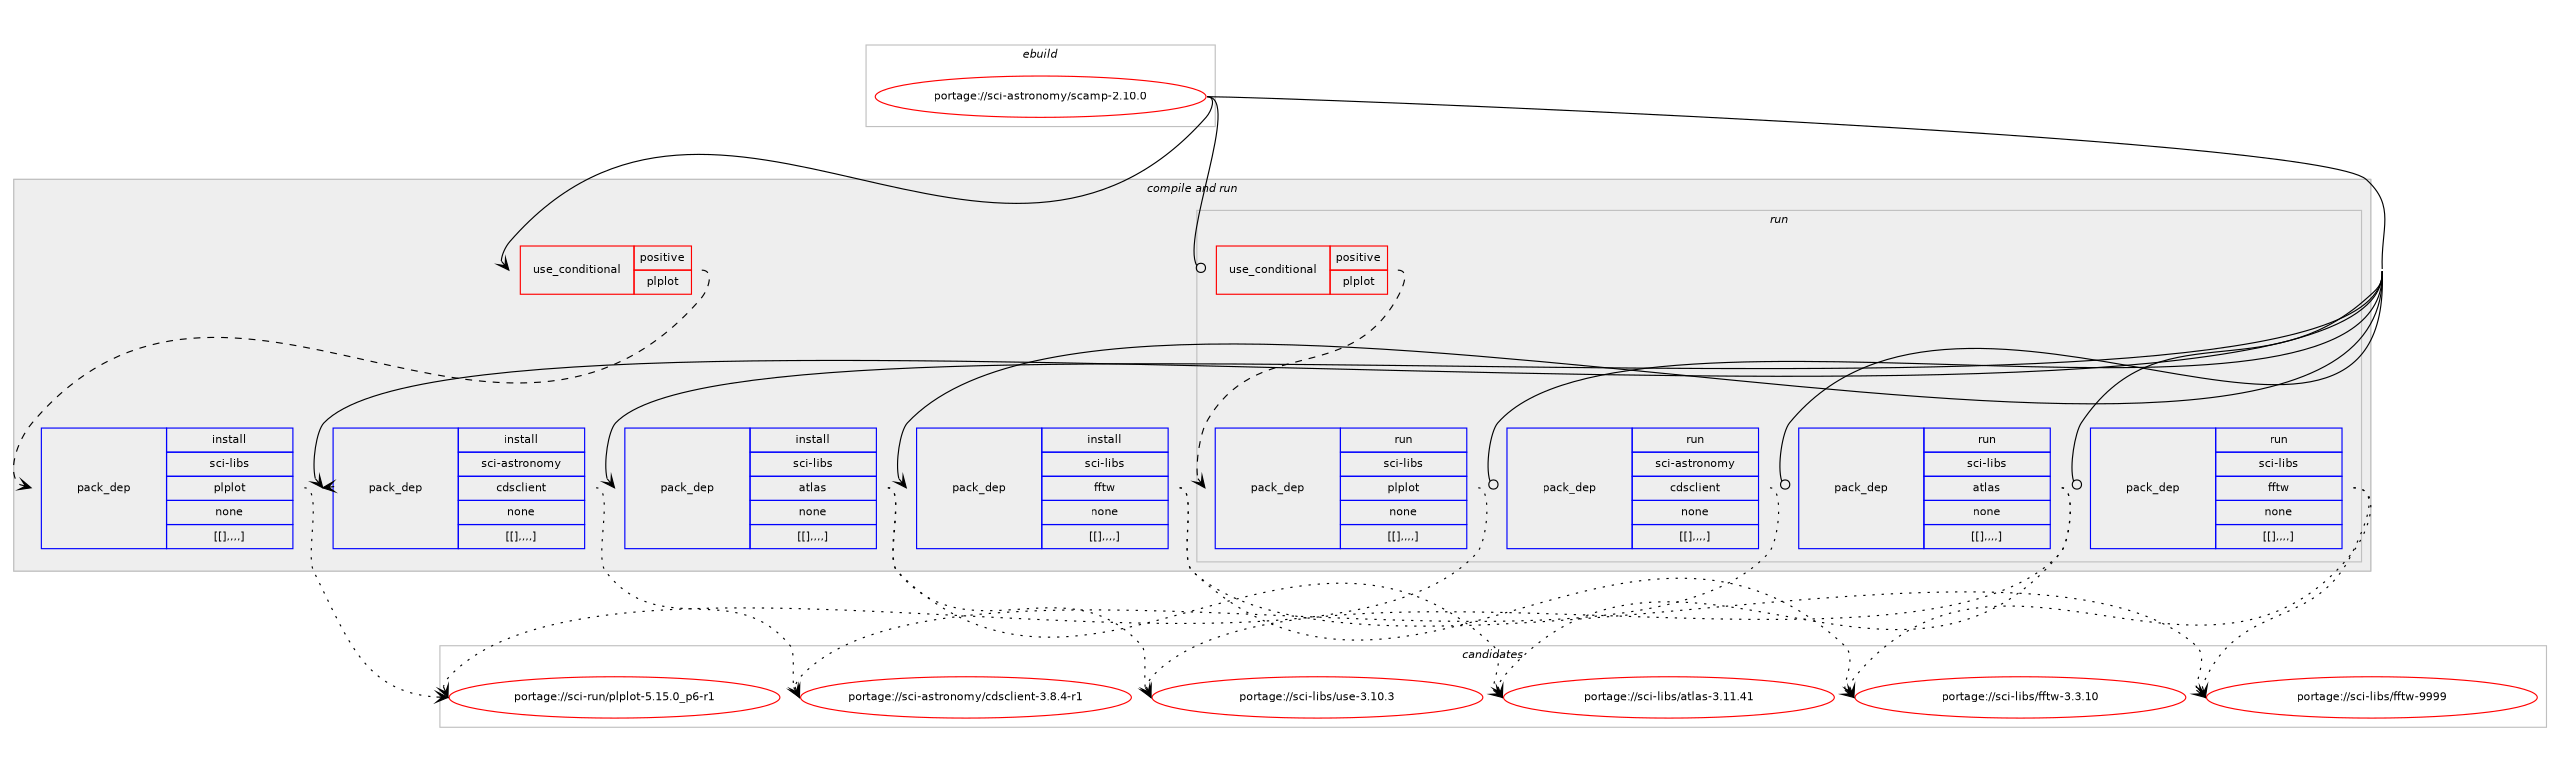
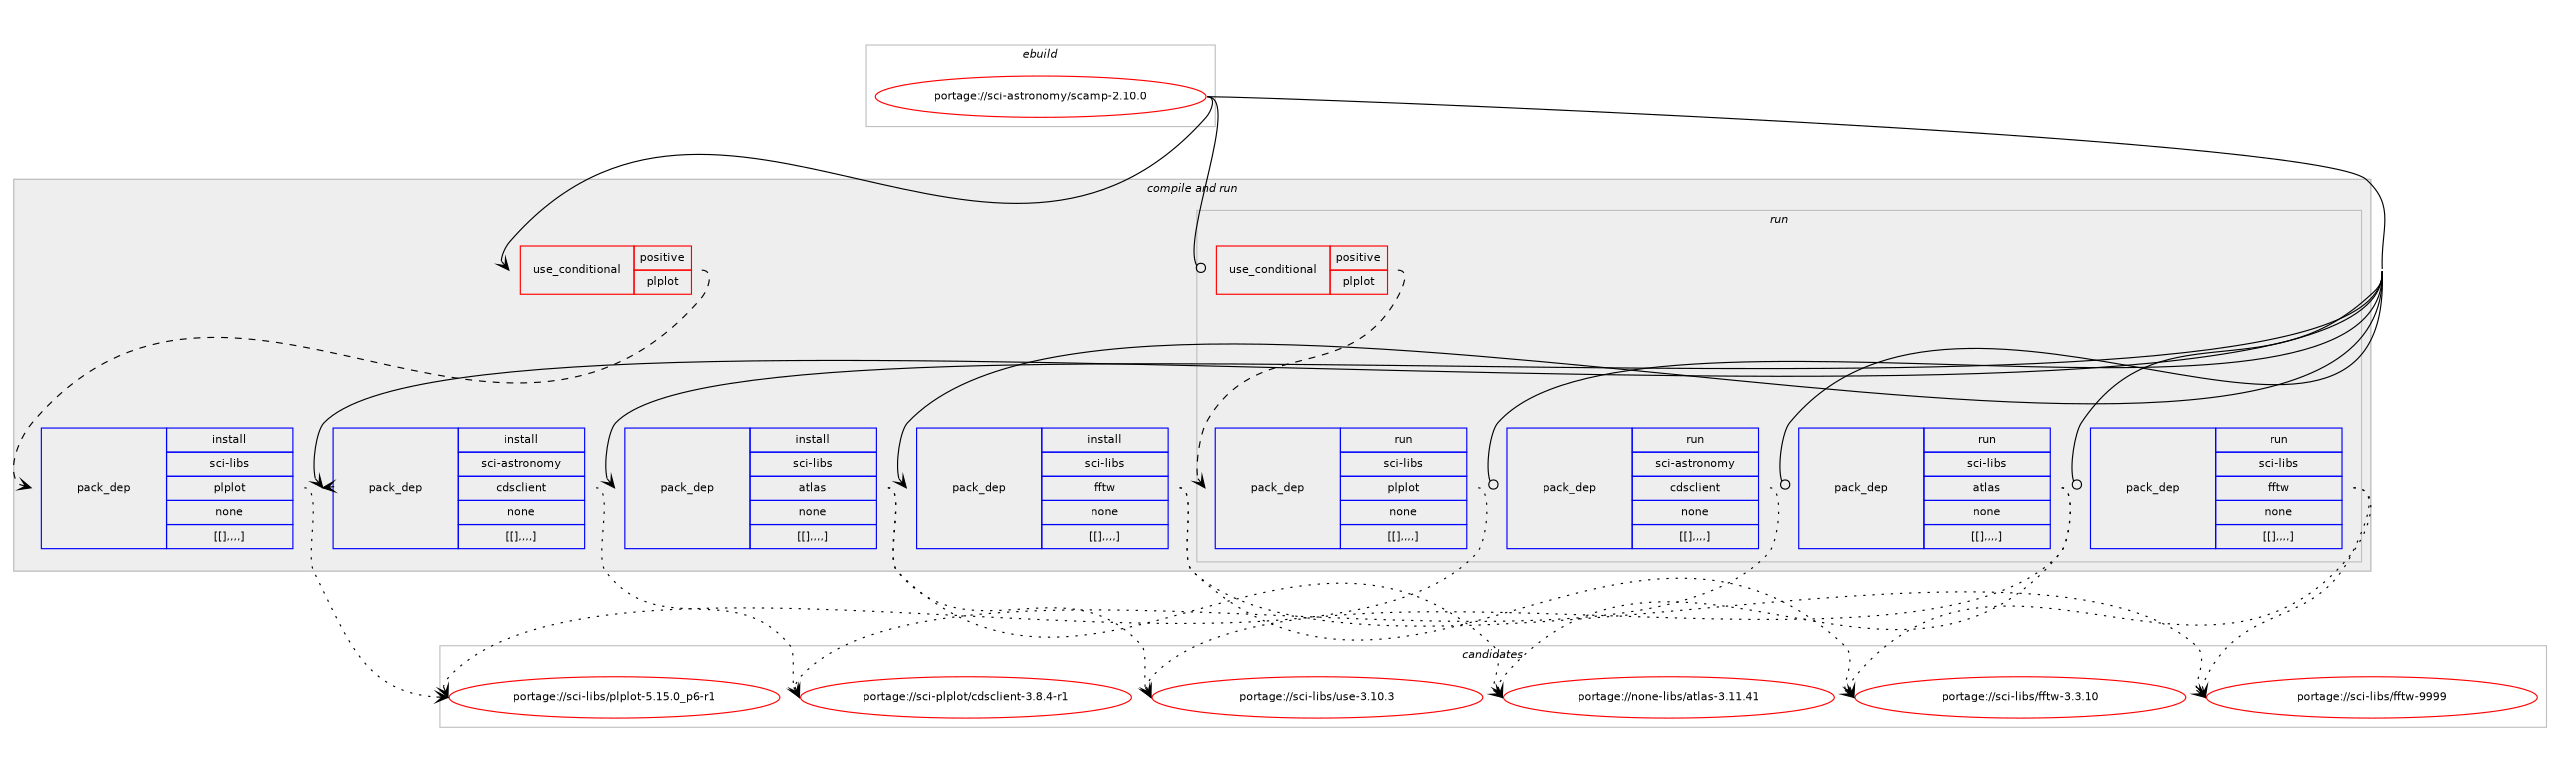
(615, 697) -> (615, 697)
(966, 697) -> (966, 697)
(1669, 697) -> (1669, 697)
